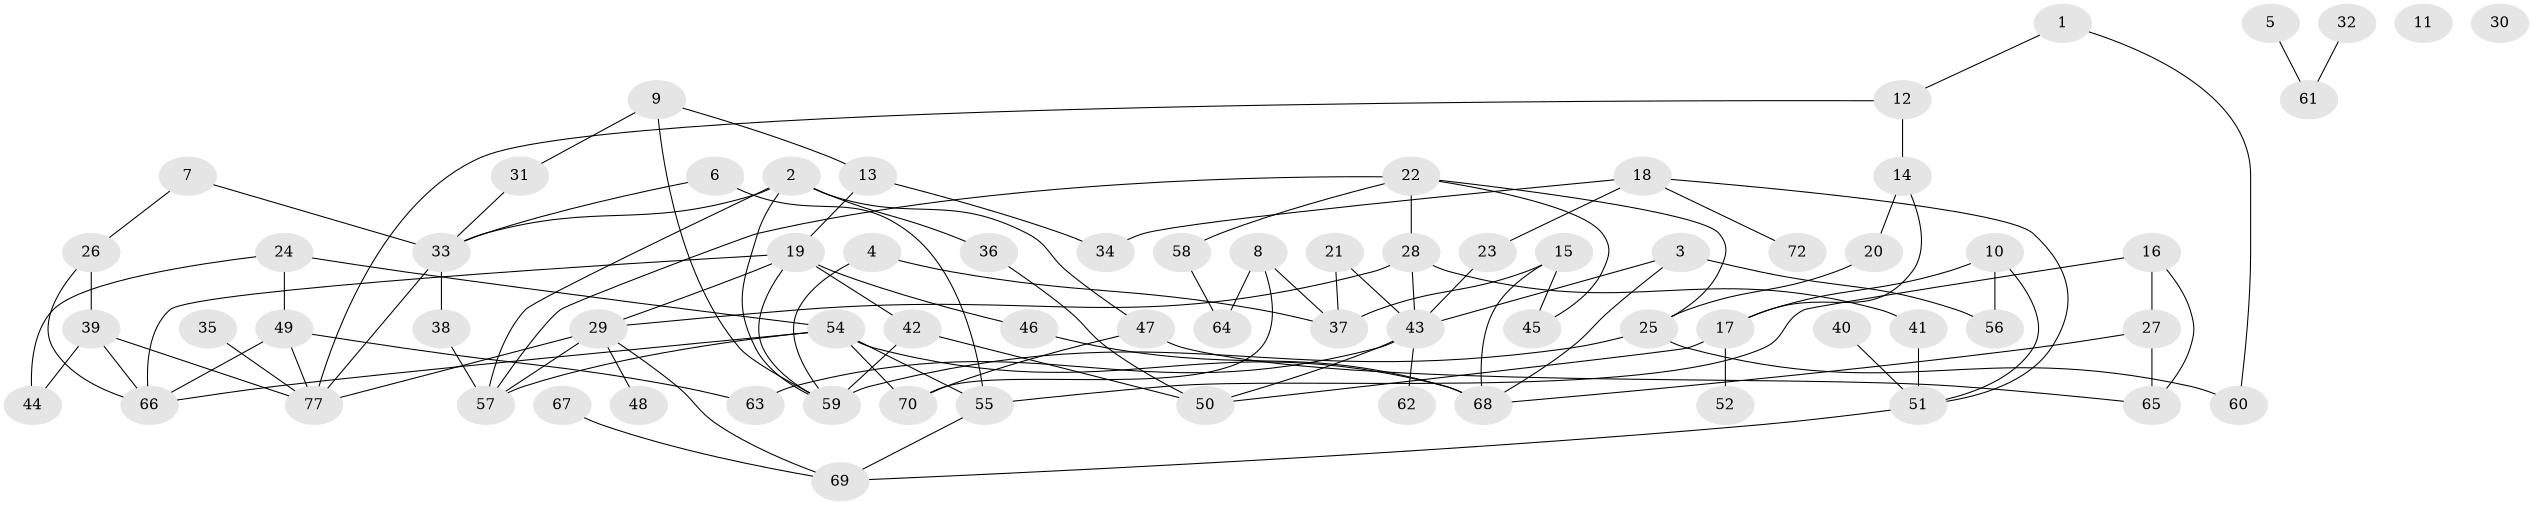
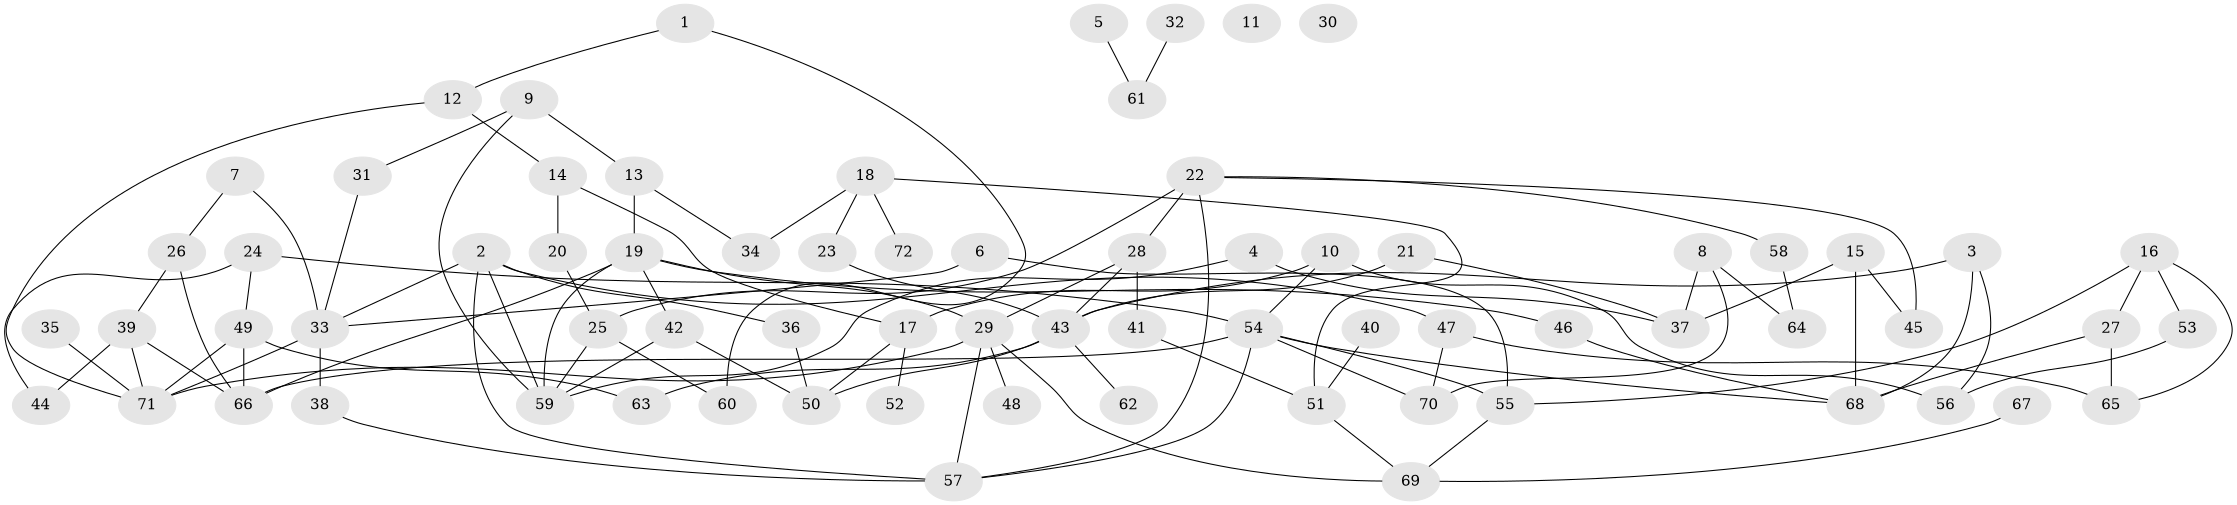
none -> (2188, 329)
(2025, 358) -> (1284, 298)
(314, 405) -> (147, 405)
